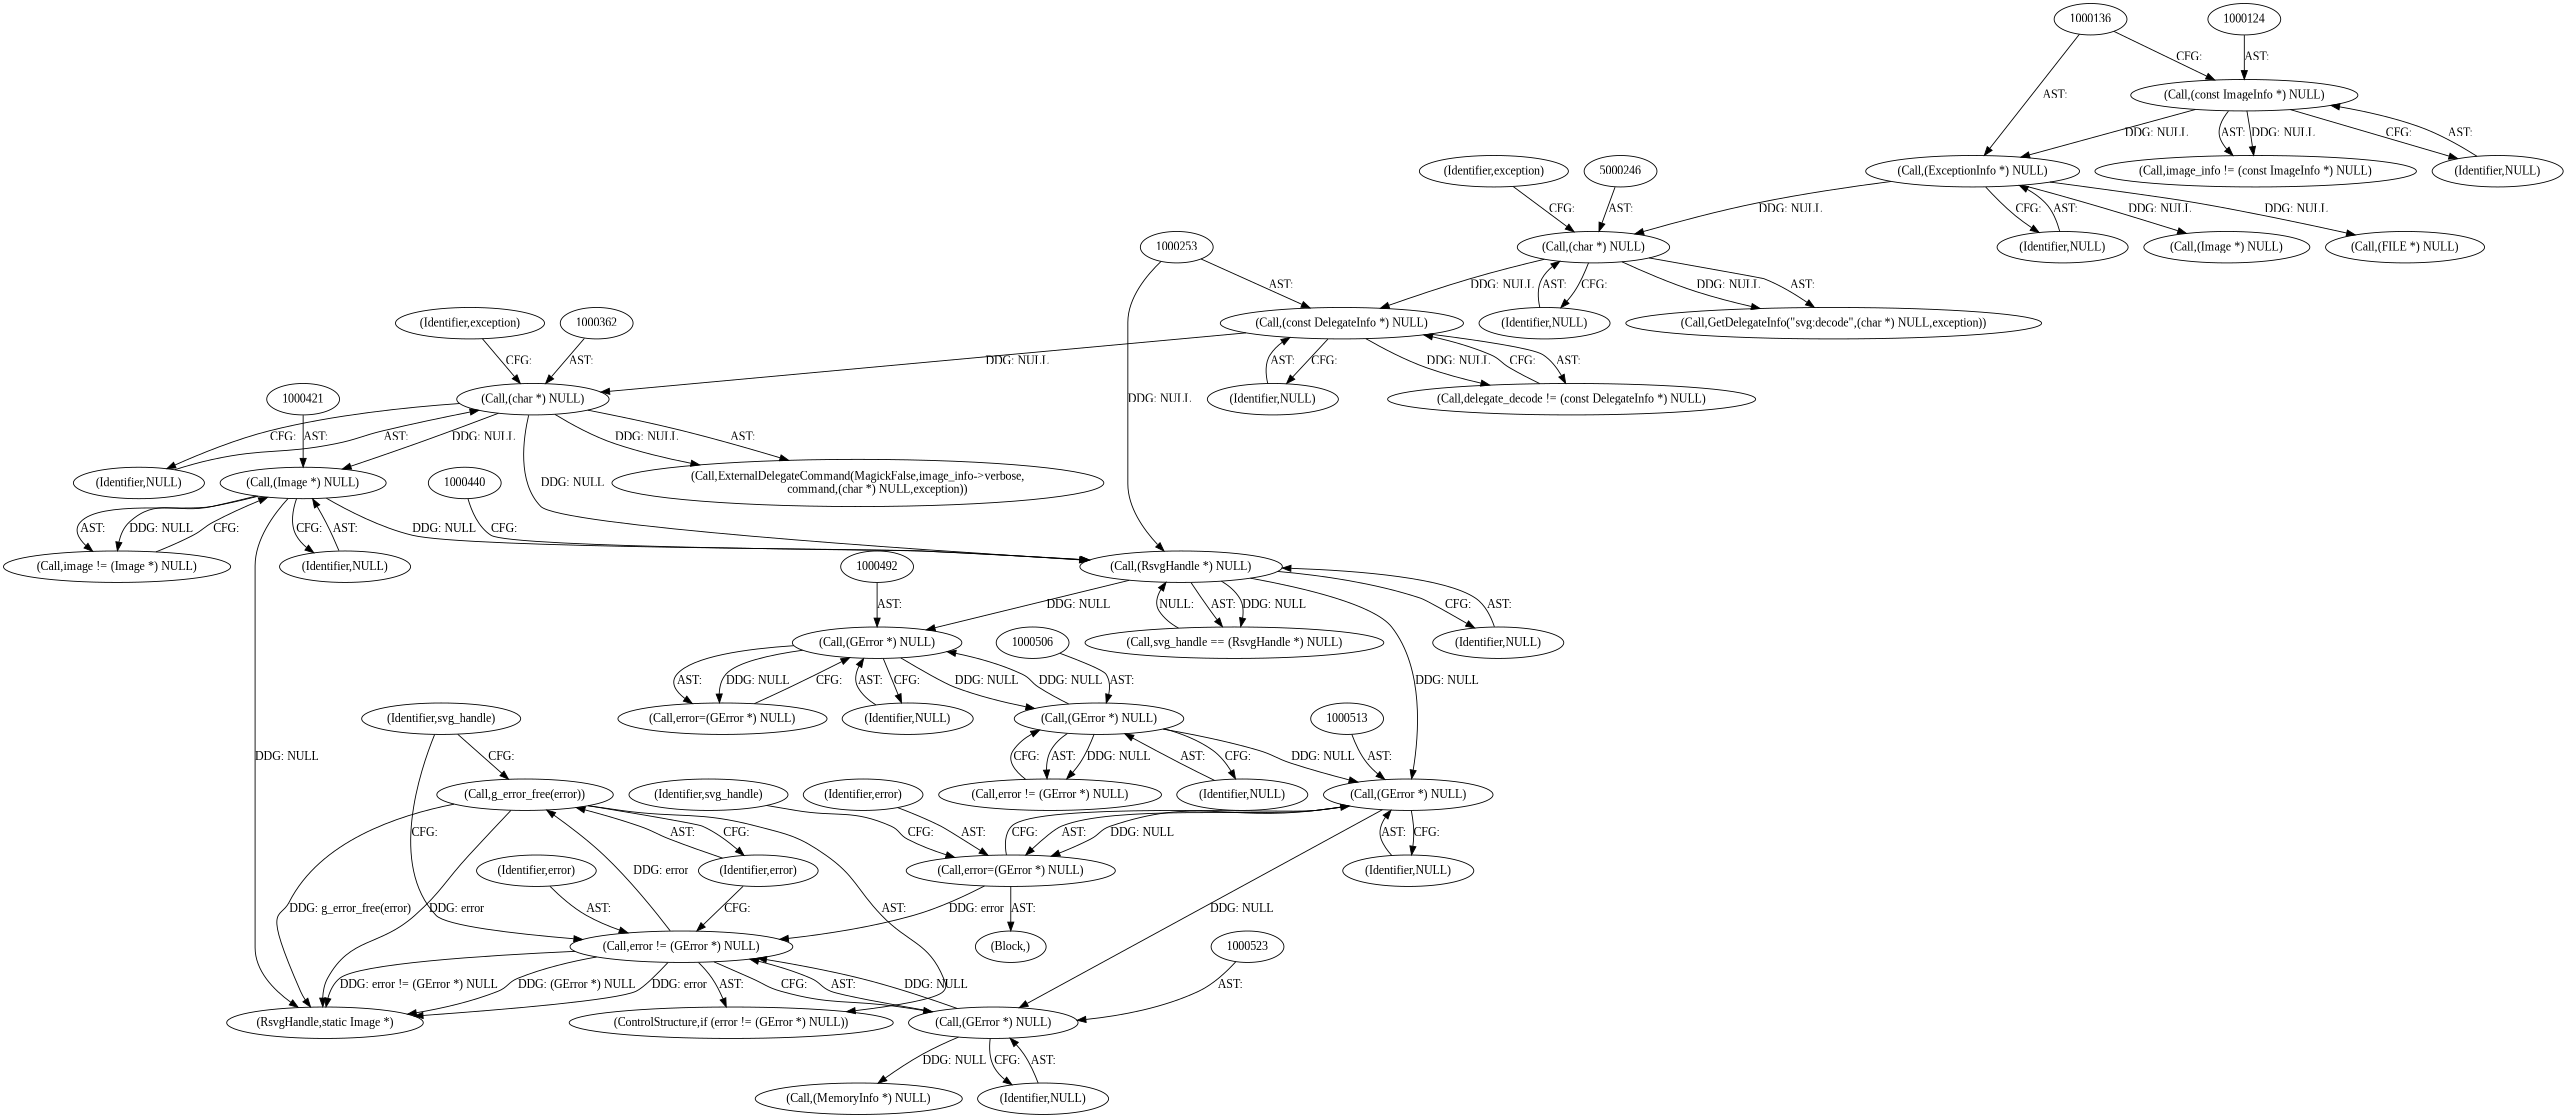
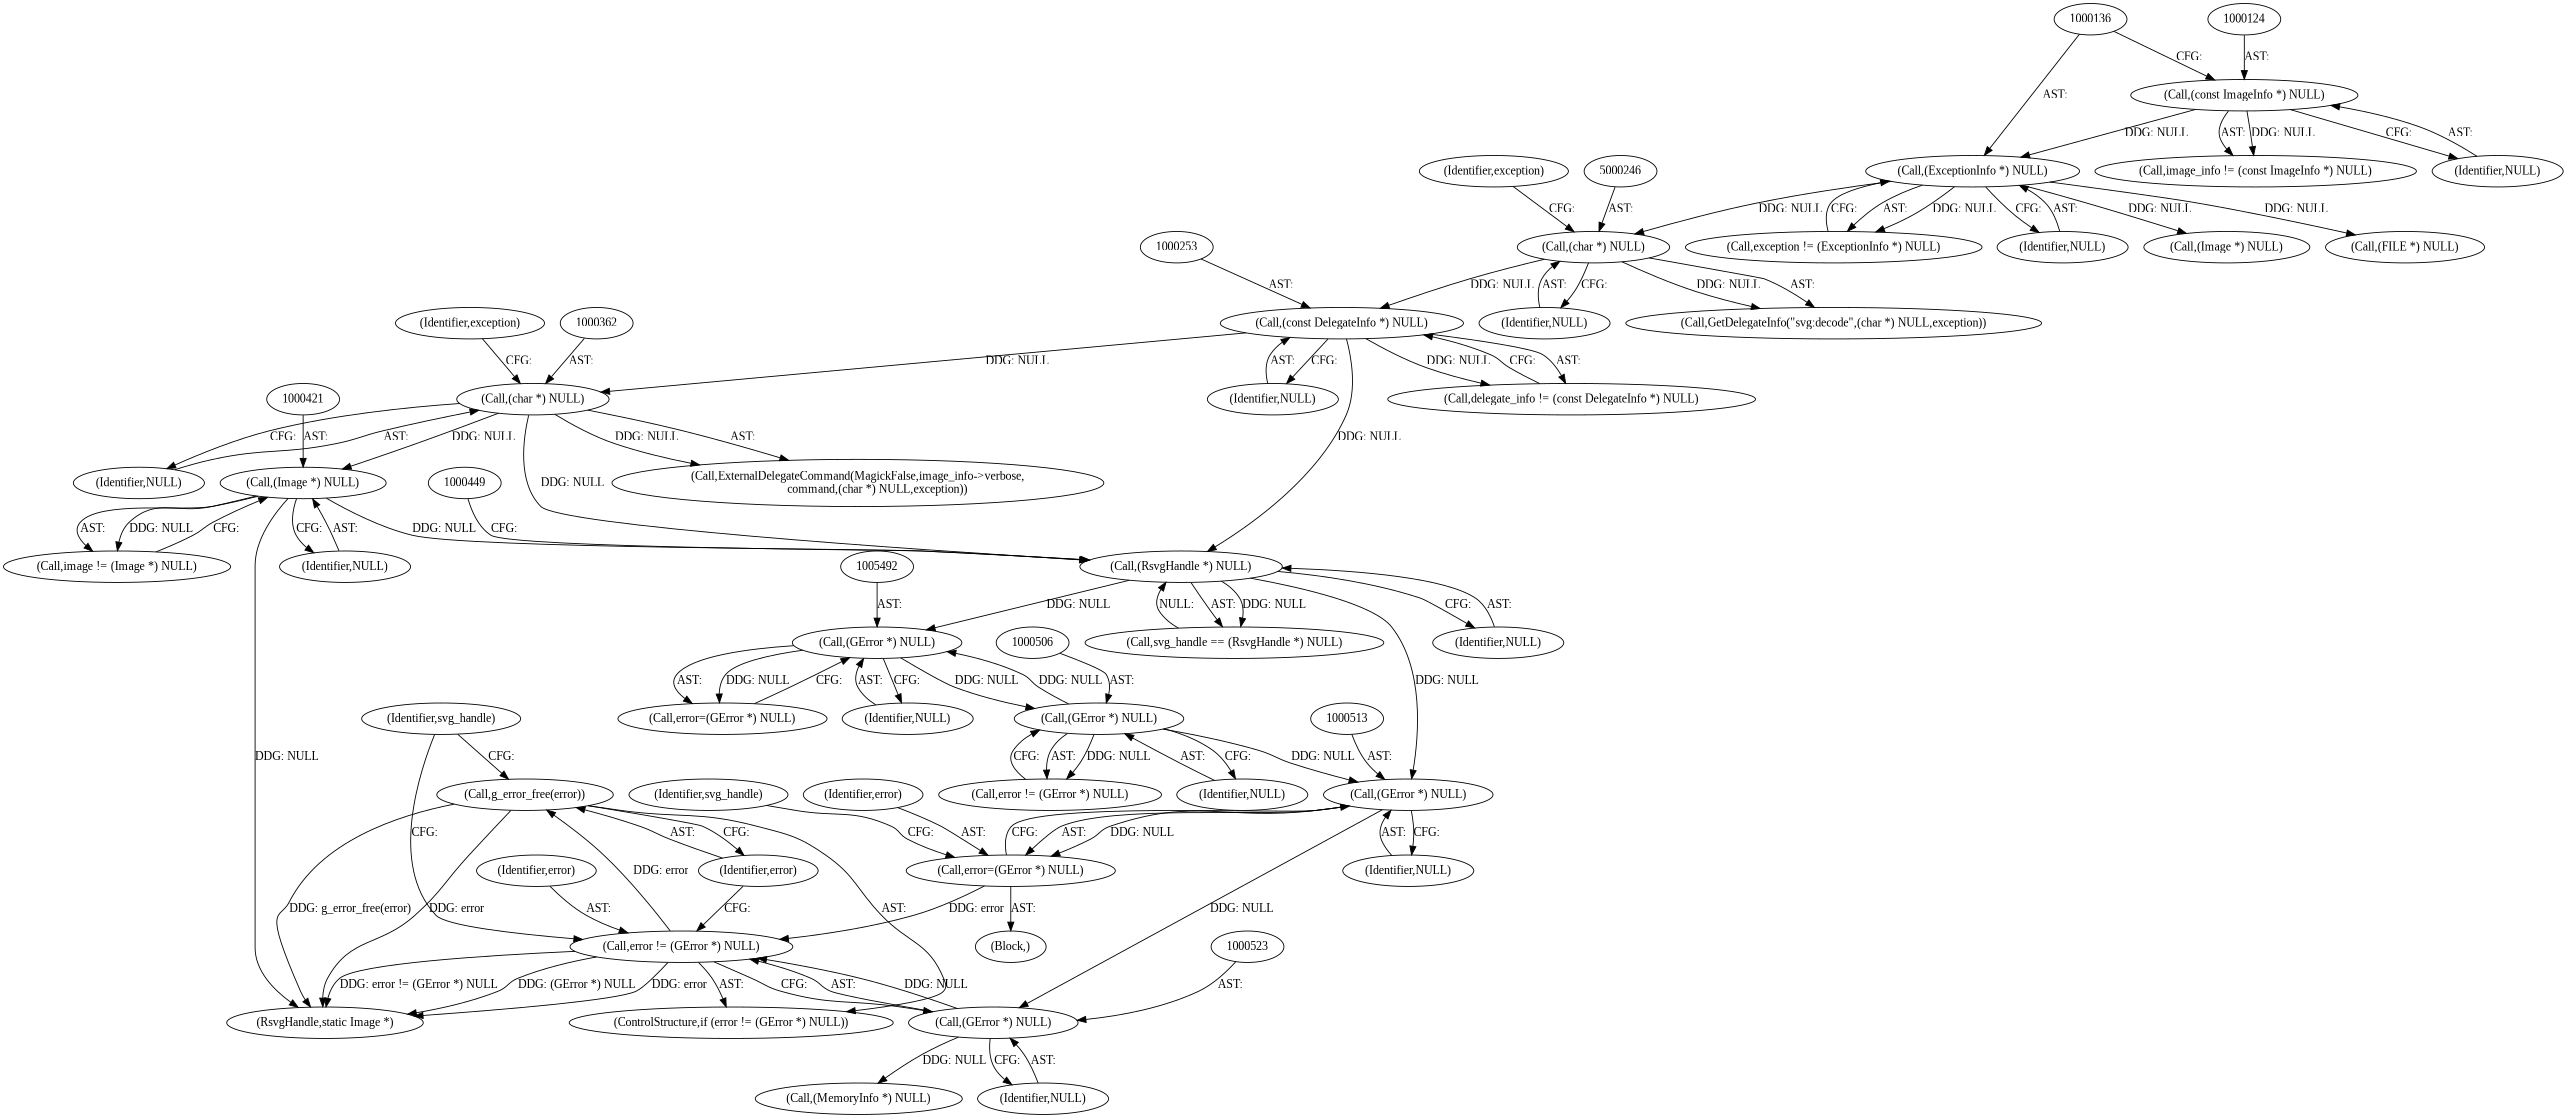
none -> (1834, 247)
(1572, 399) -> (1572, 399)
(1128, 402) -> (1316, 462)
(465, 483) -> (465, 483)
(877, 567) -> (877, 567)
